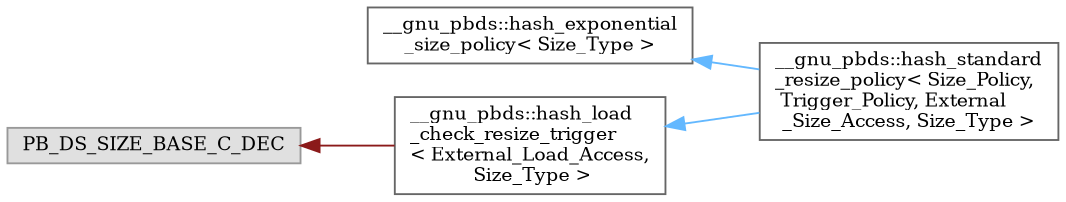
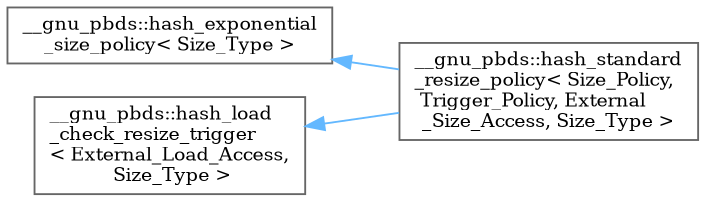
(154, 146) -> none
